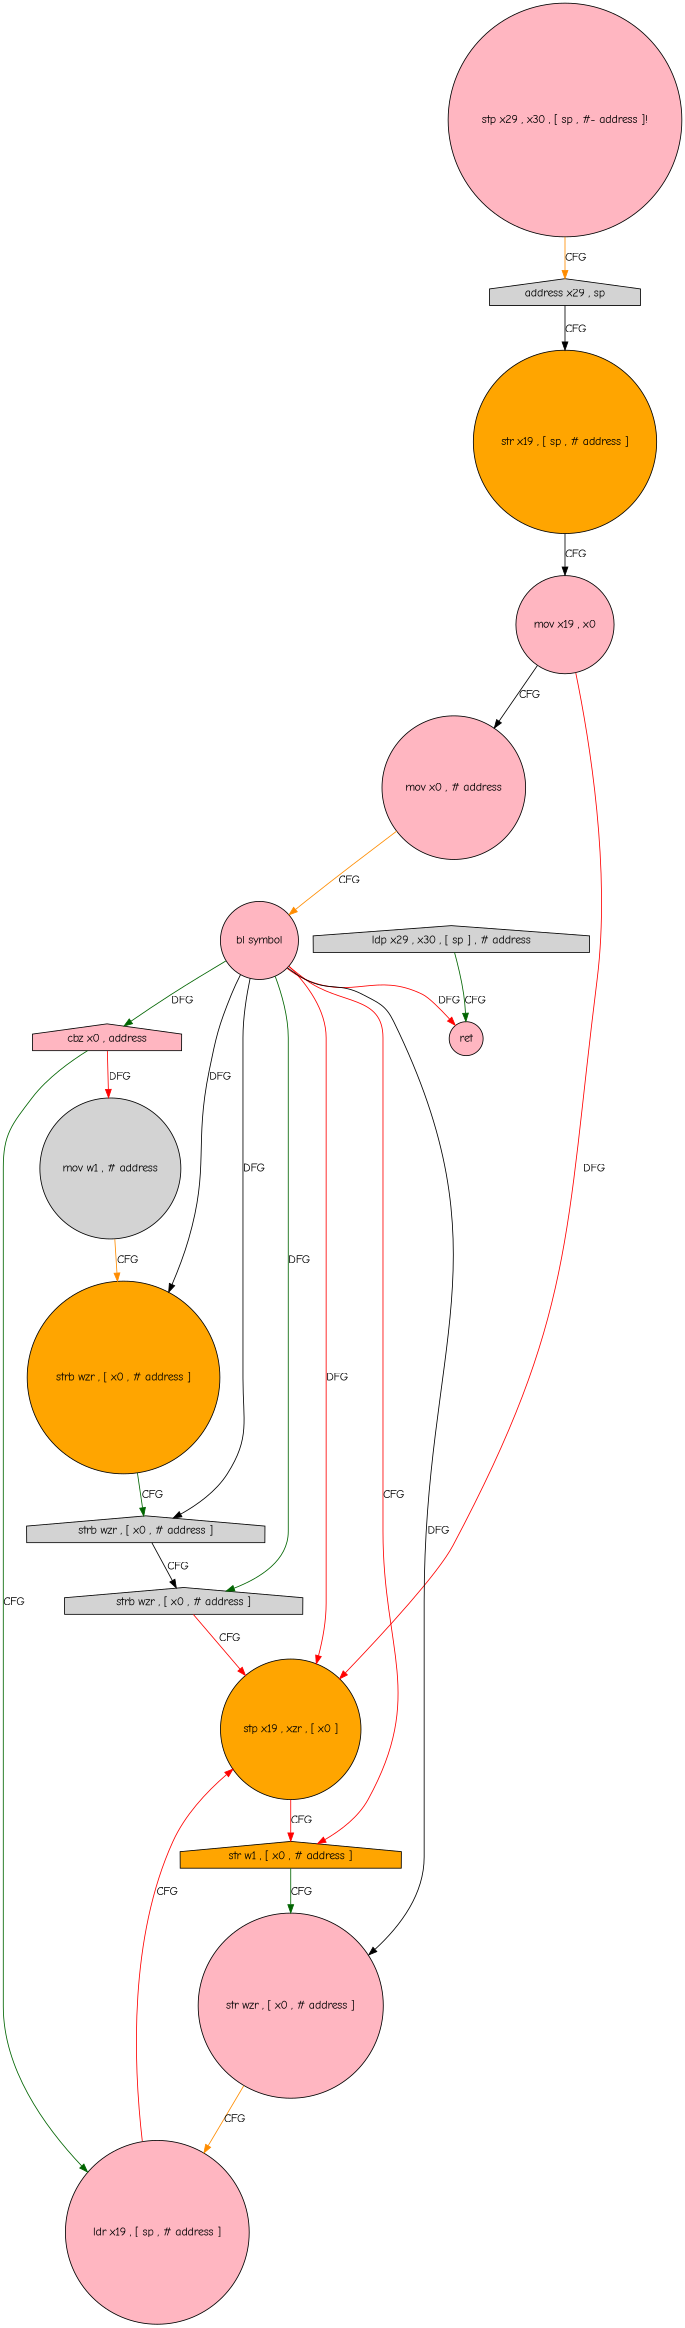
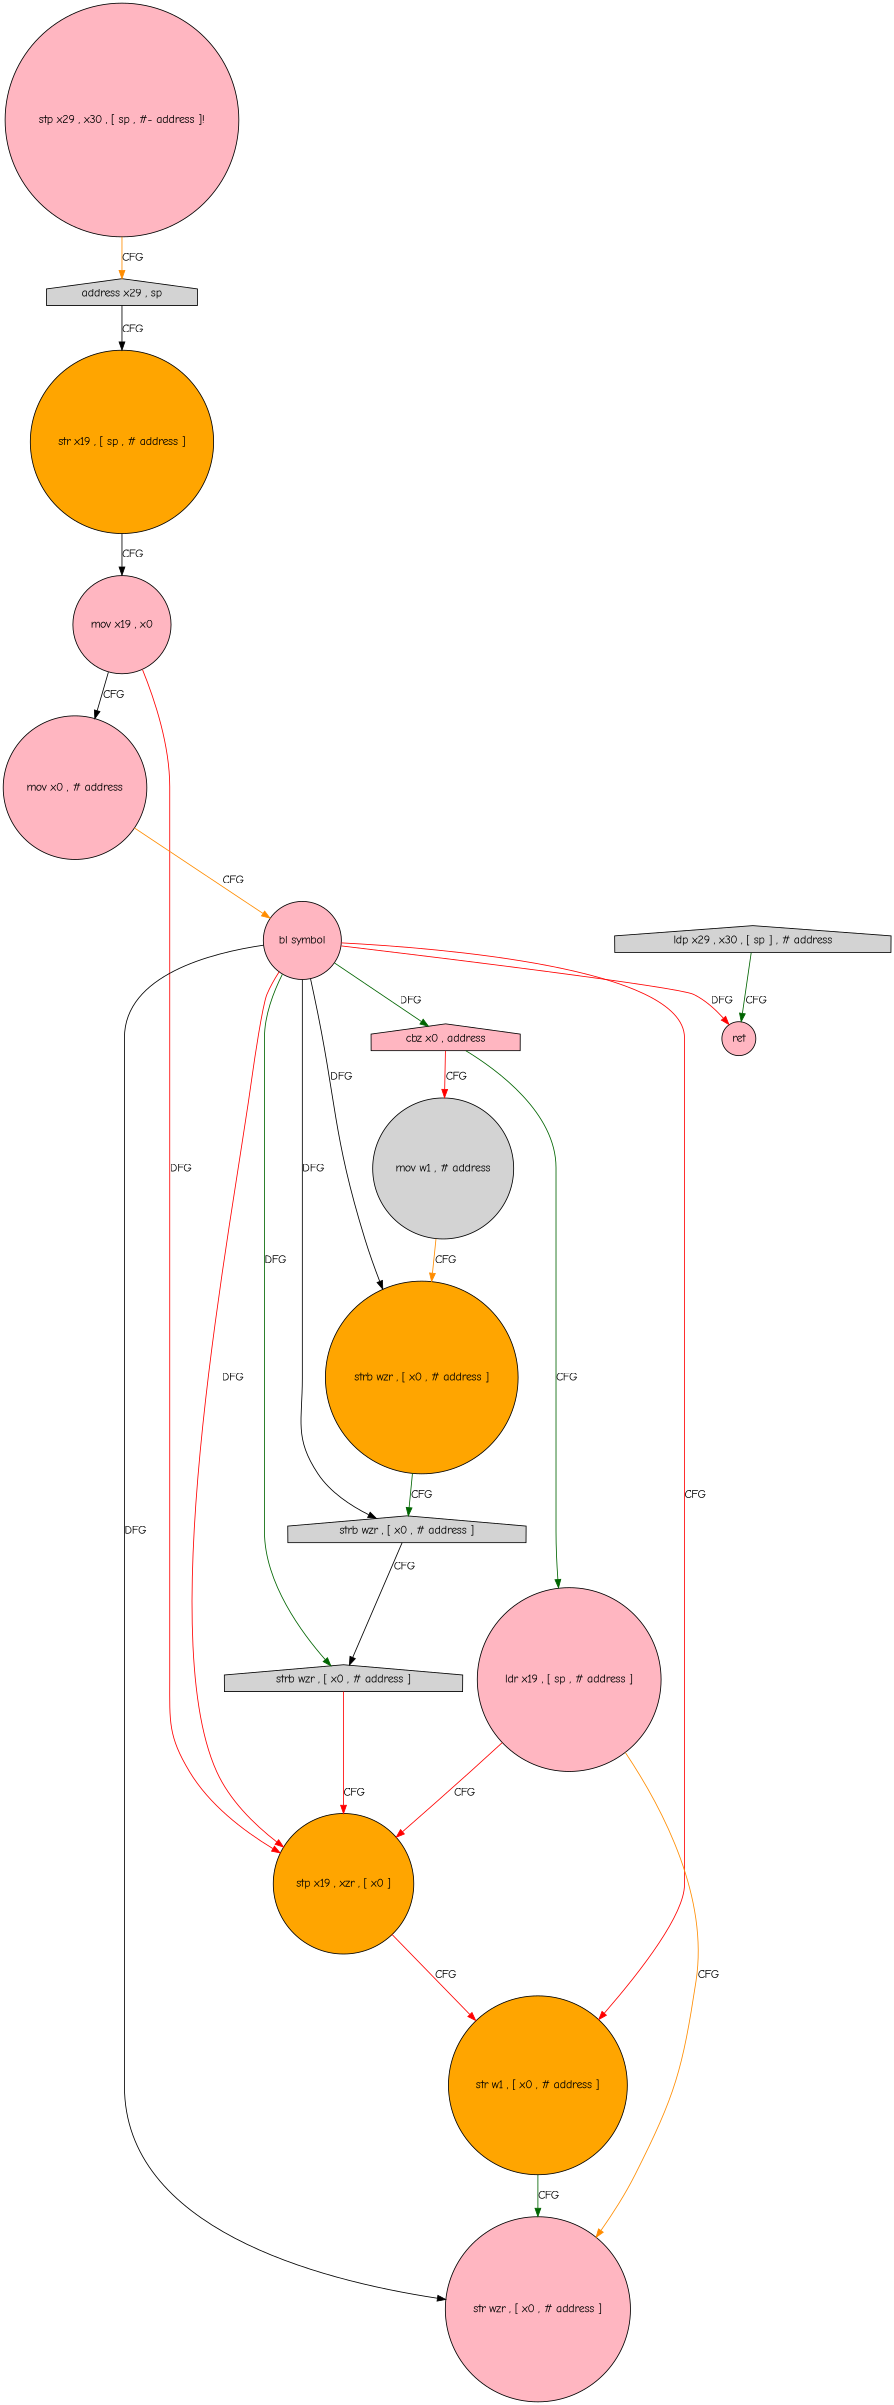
(120, 1077) -> (456, 1077)
(291, 1856) -> (538, 2085)
(226, 2116) -> (694, 1994)
